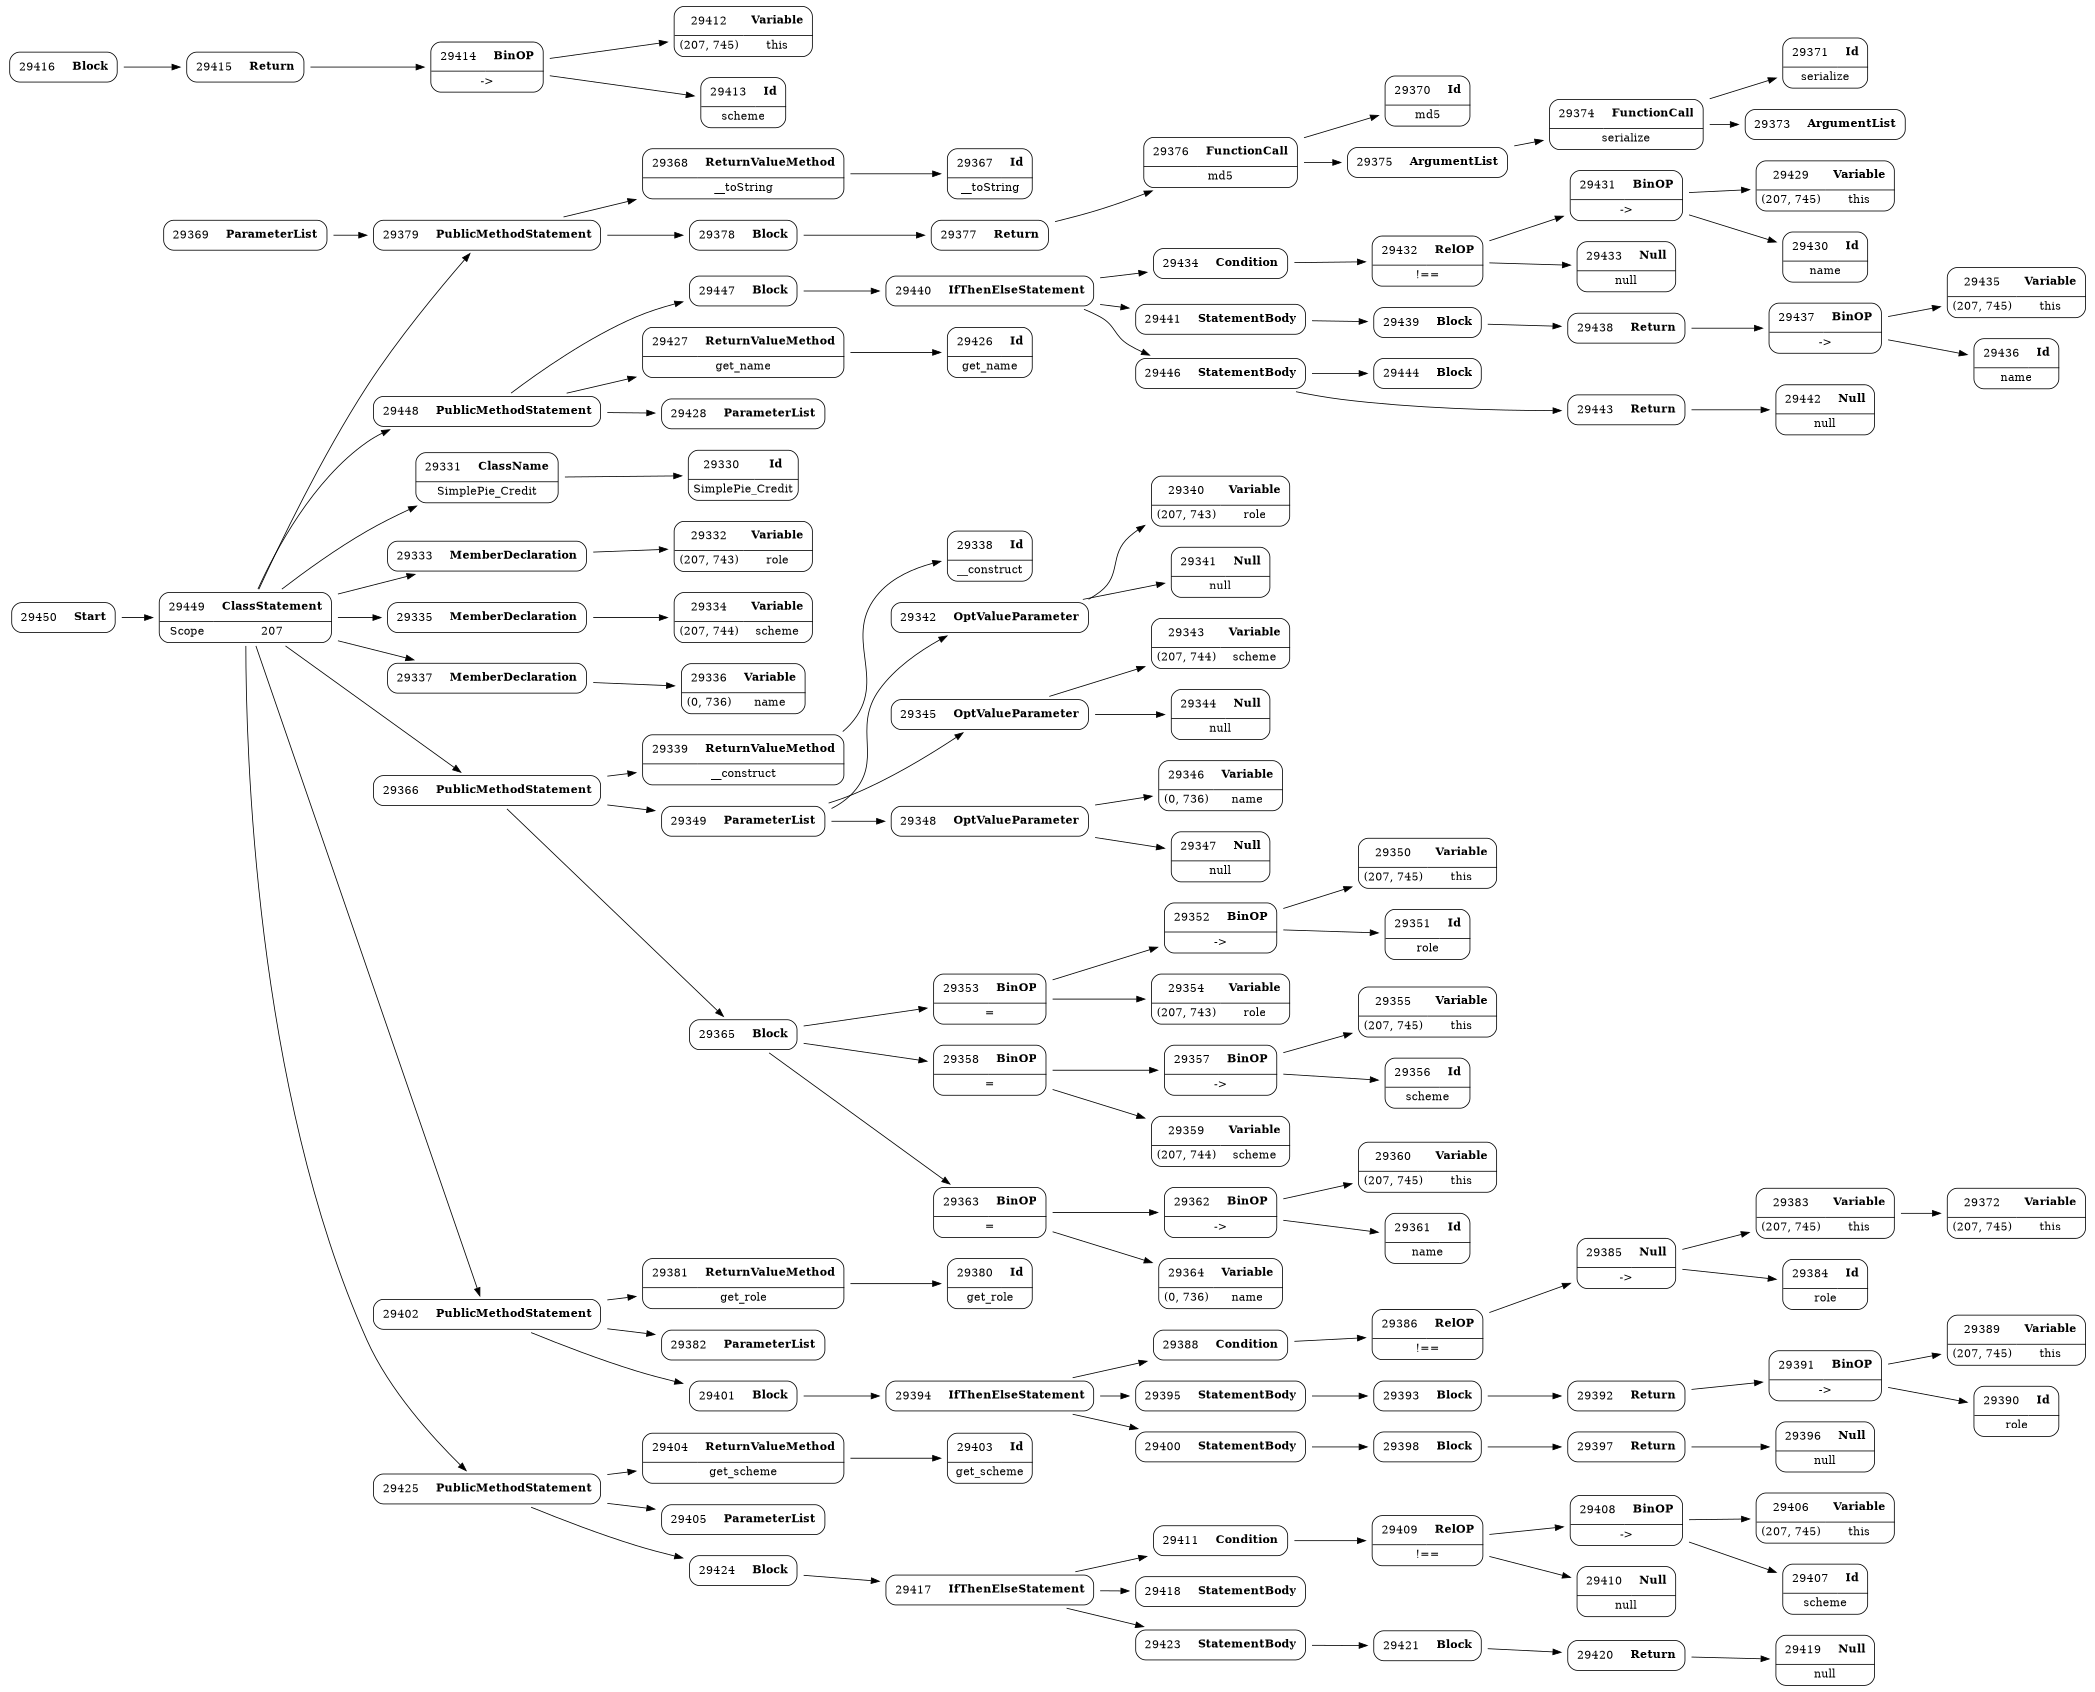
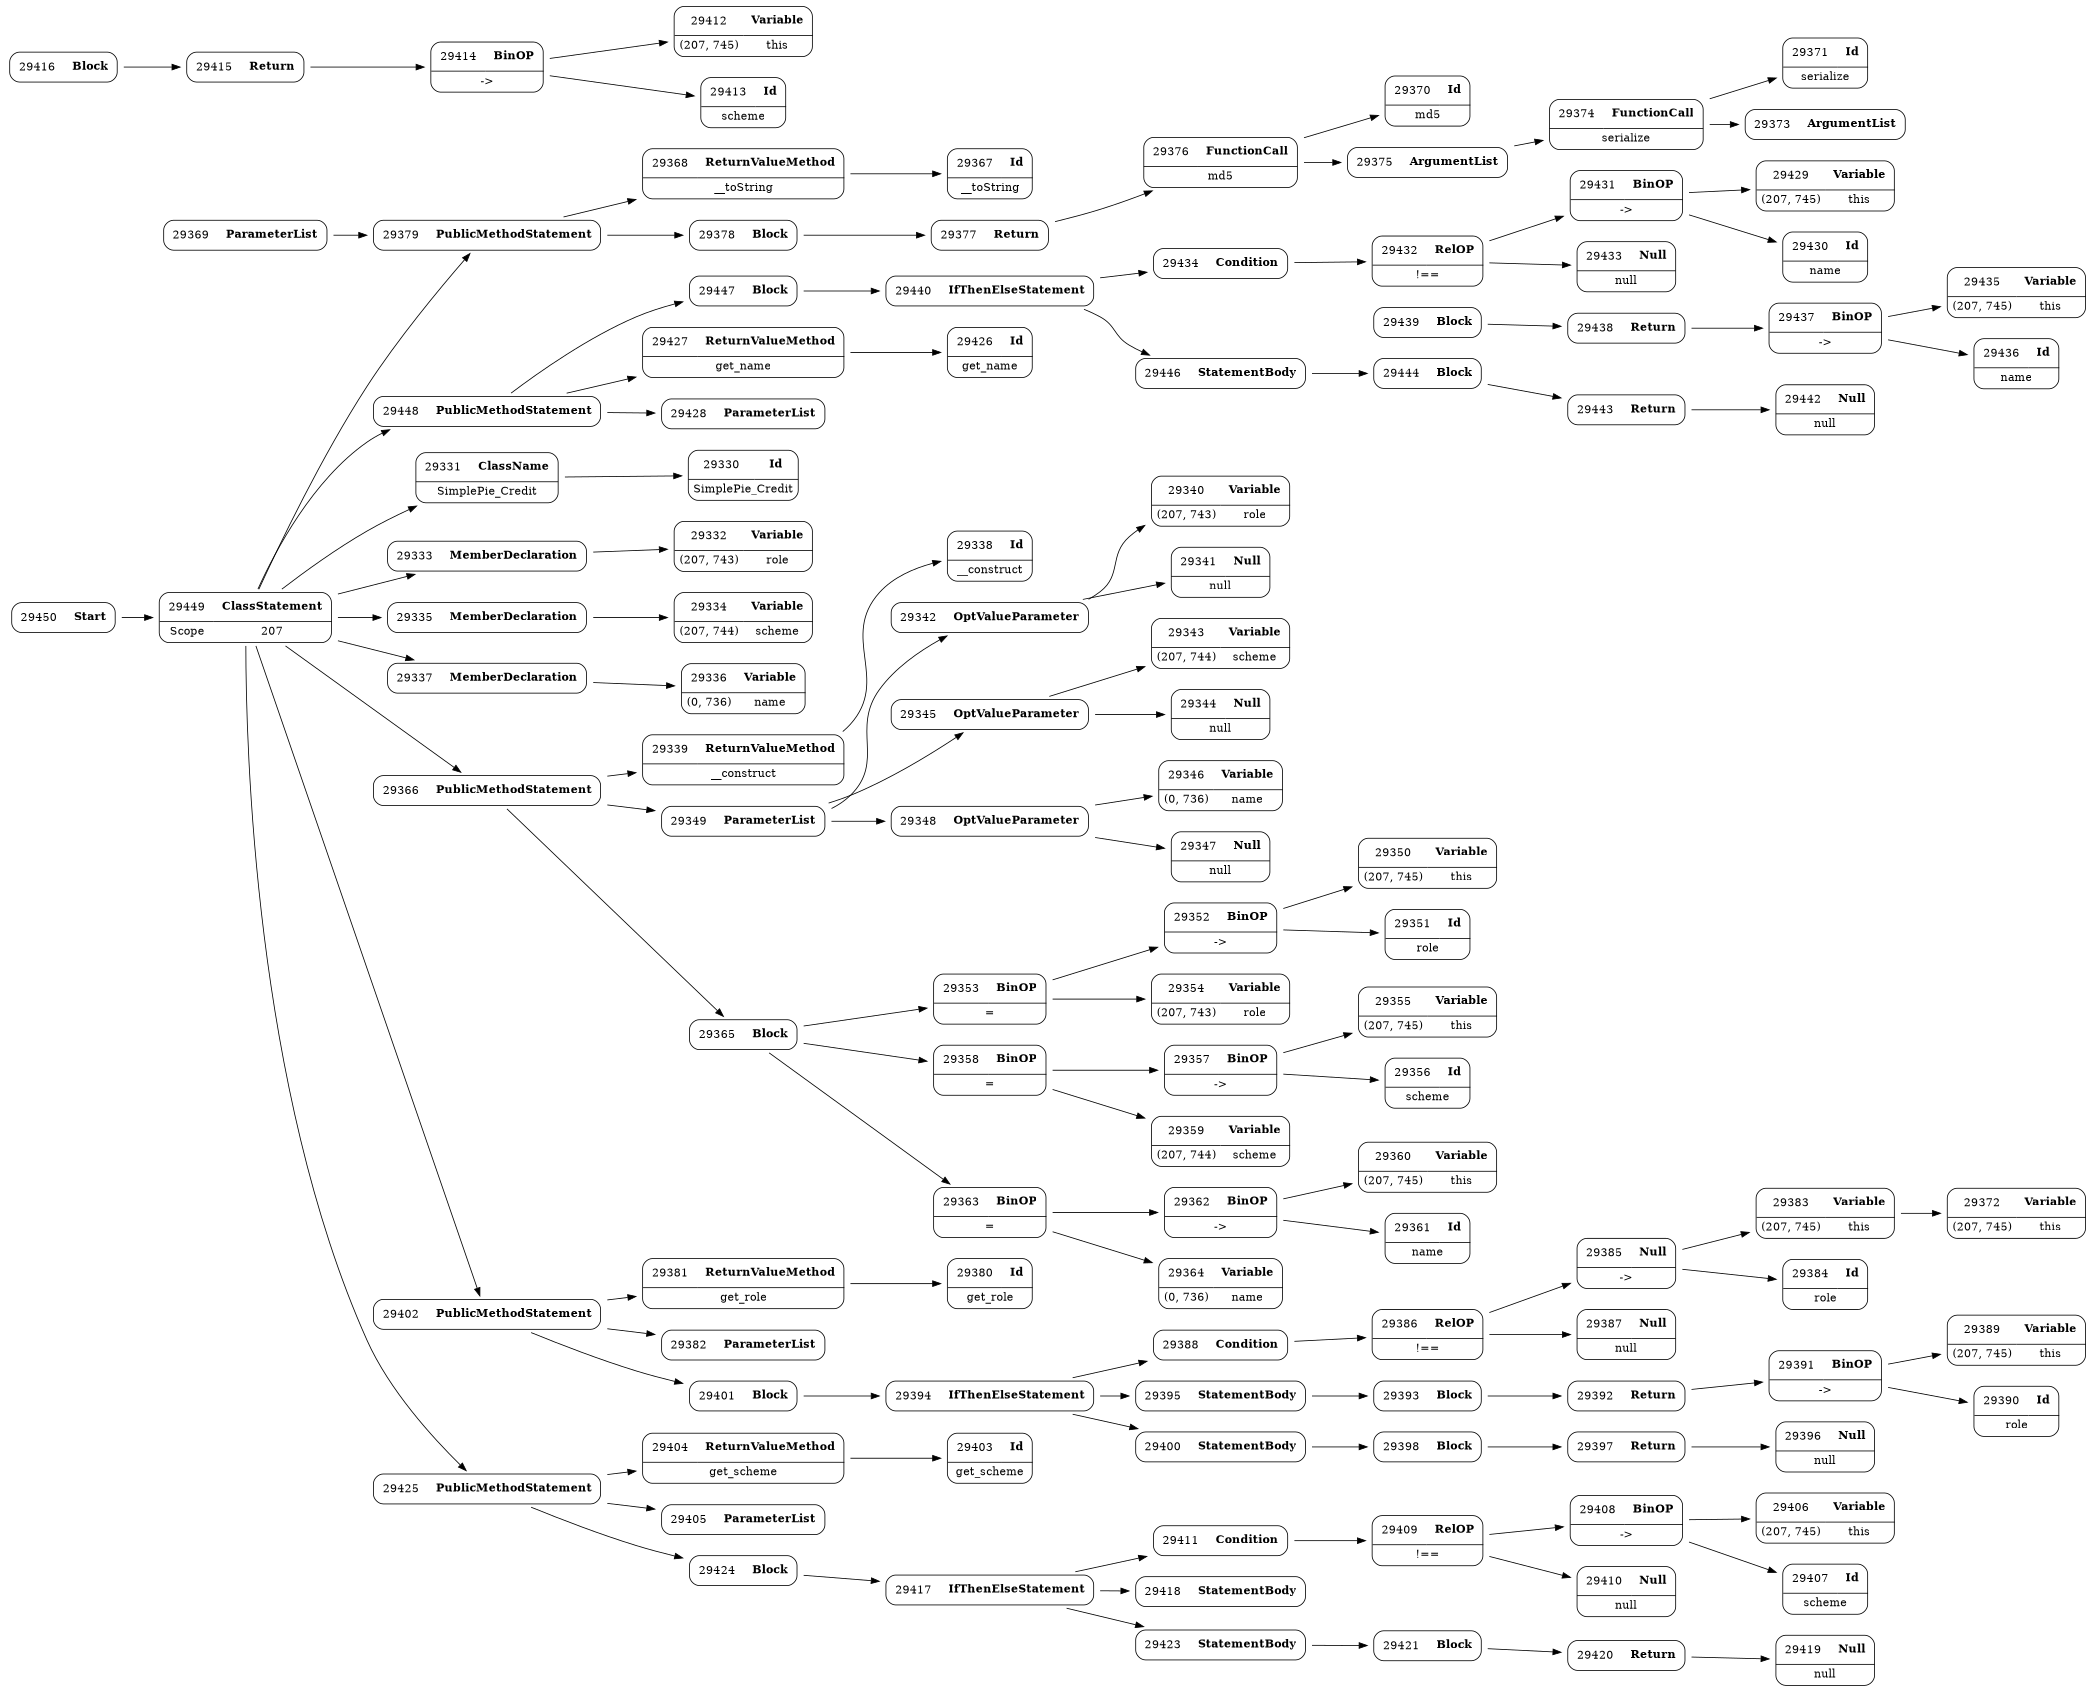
(1221, 319) -> none
(1424, 407) -> (1520, 390)
none -> (1626, 1335)
